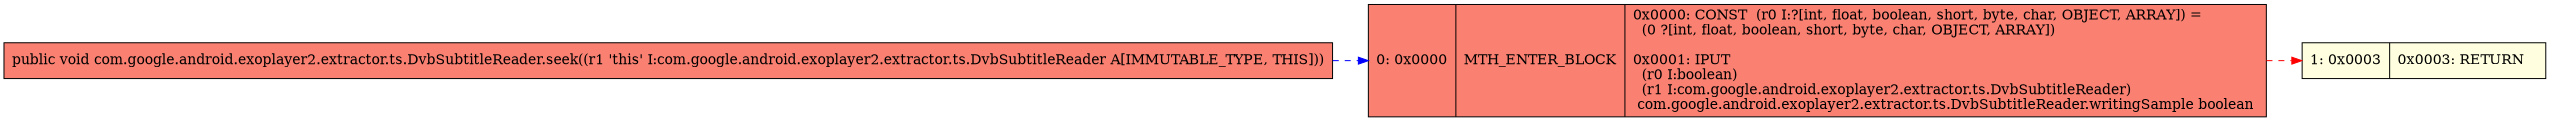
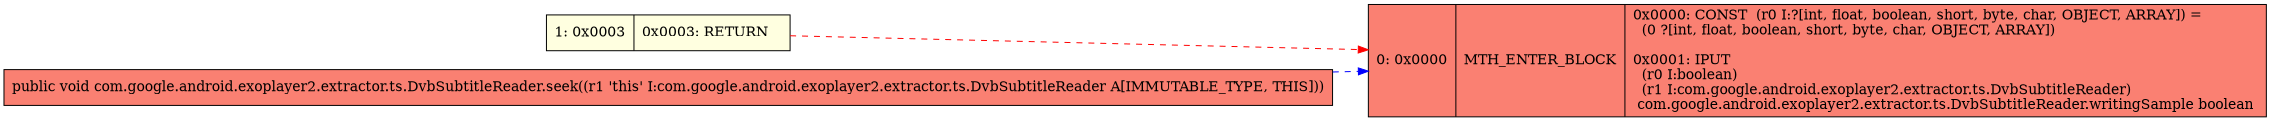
(2279, 61) -> (1074, 43)
